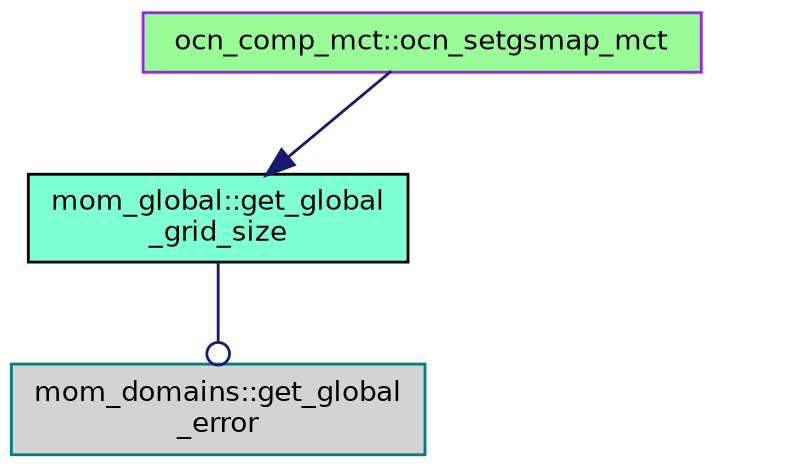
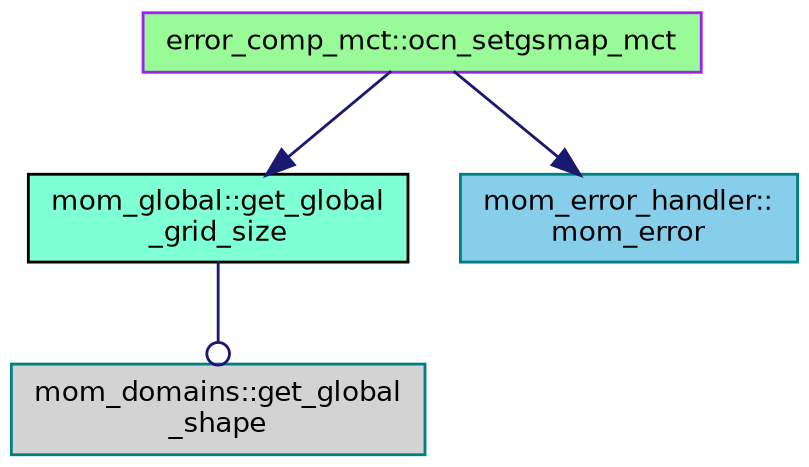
(422, 42) -> (422, 42)
none -> (629, 218)
(218, 409) -> (218, 409)
